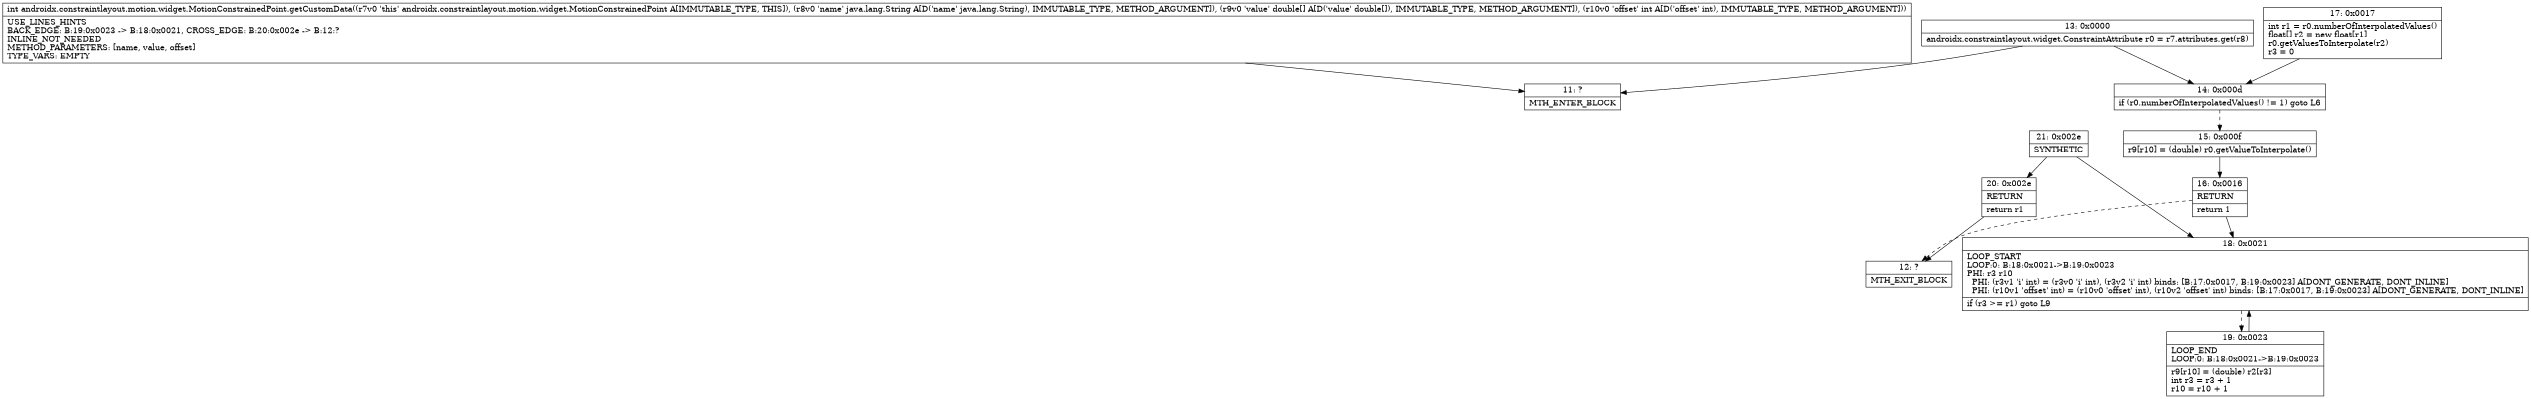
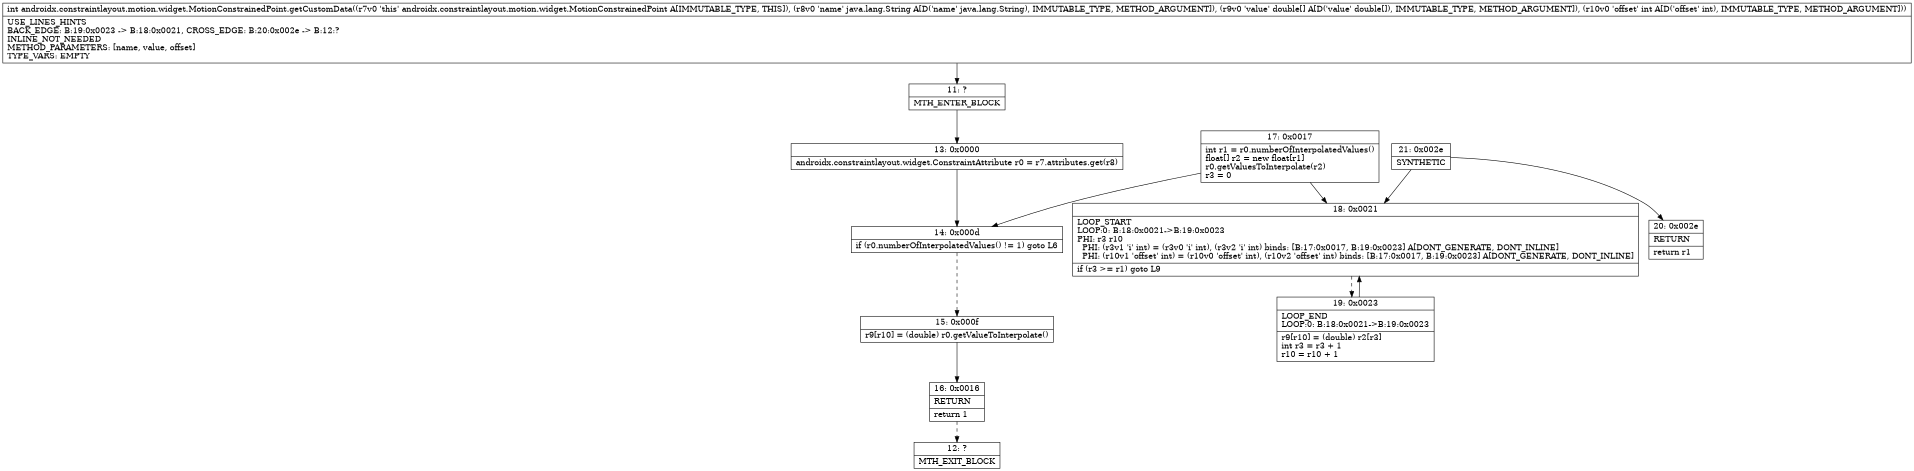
(1825, 74) -> (957, 124)
(2229, 225) -> (1317, 191)
(1965, 231) -> none
